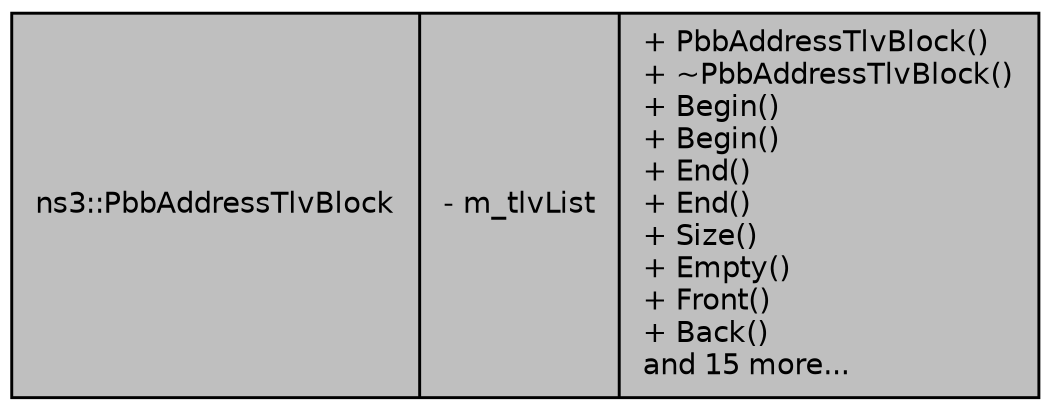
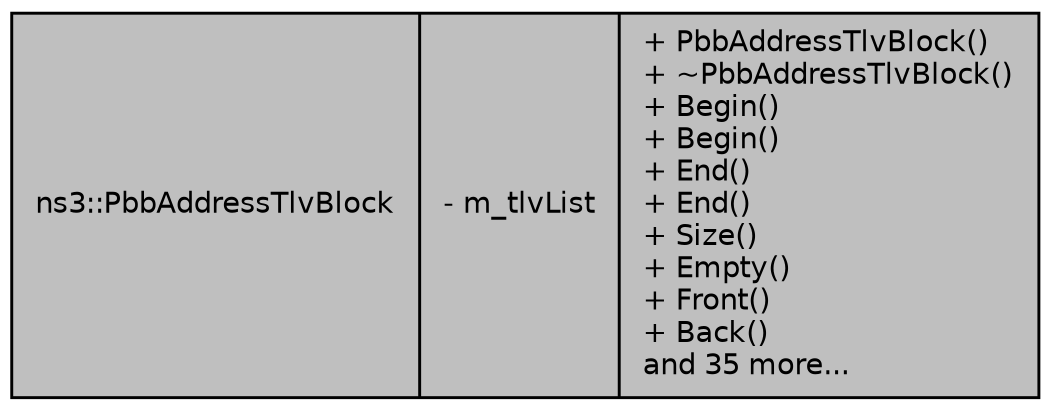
(747, 365) -> (747, 365)
